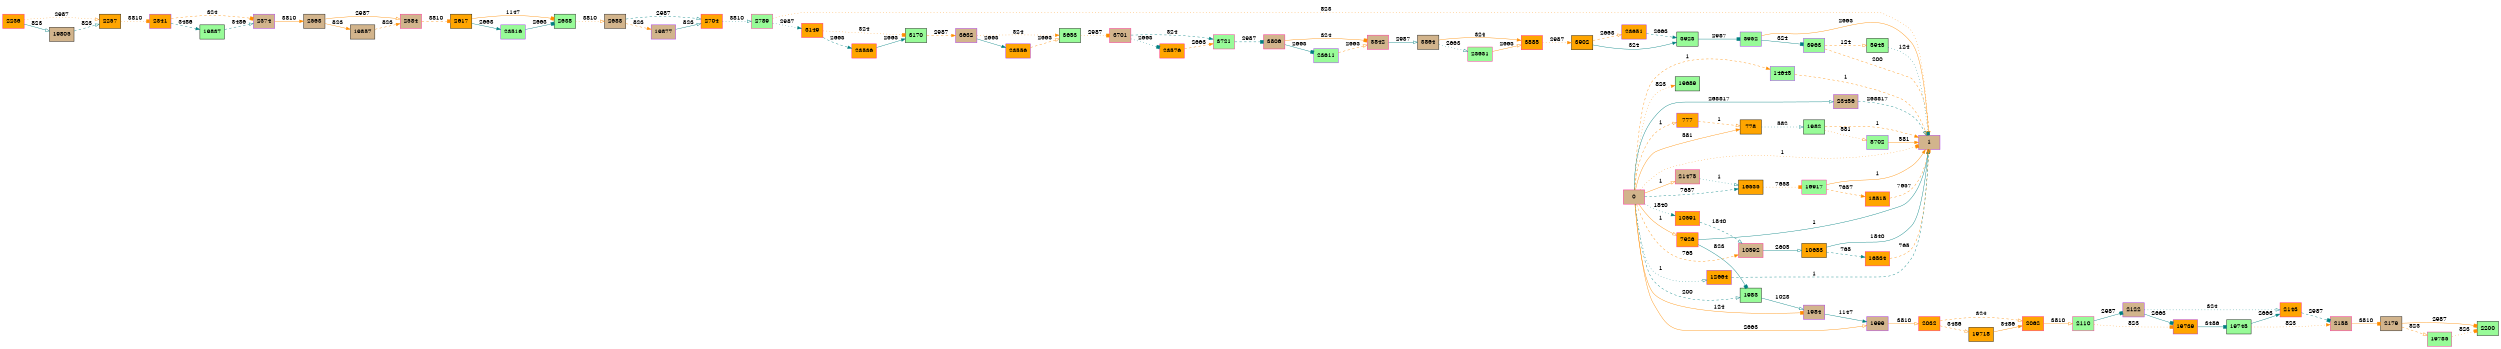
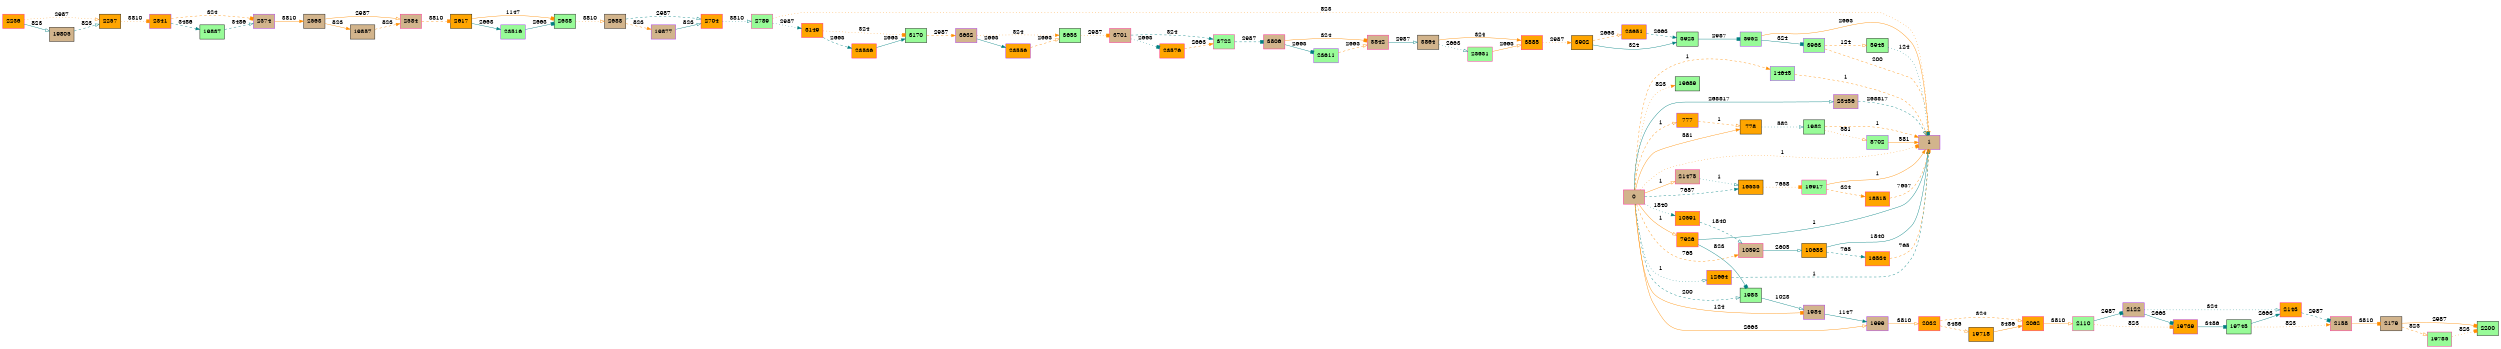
(1224, 42) -> (1224, 42)
(1846, 188) -> (1846, 188)
